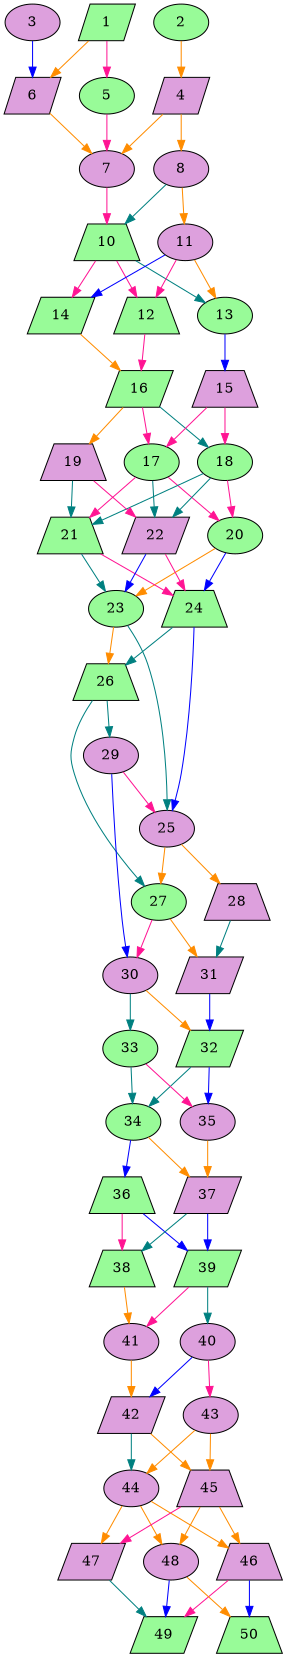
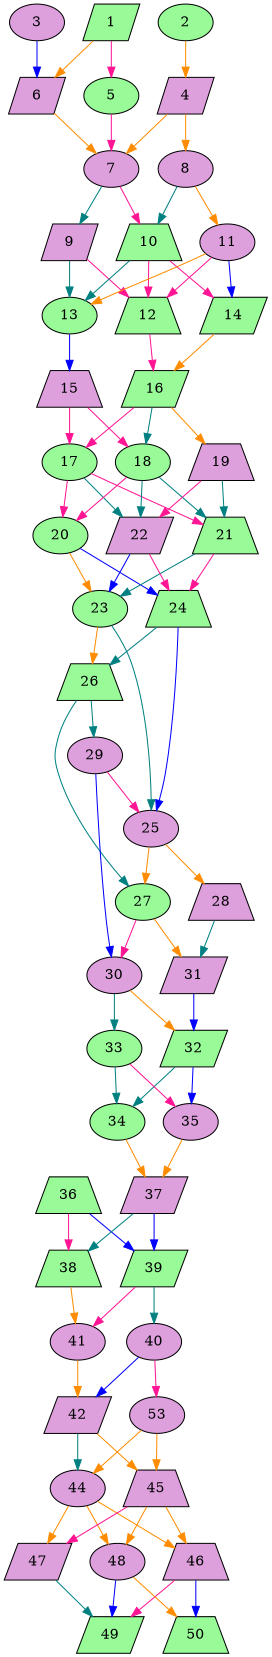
none -> (70, 242)
(129, 1153) -> none
(211, 1415) -> (157, 1415)
